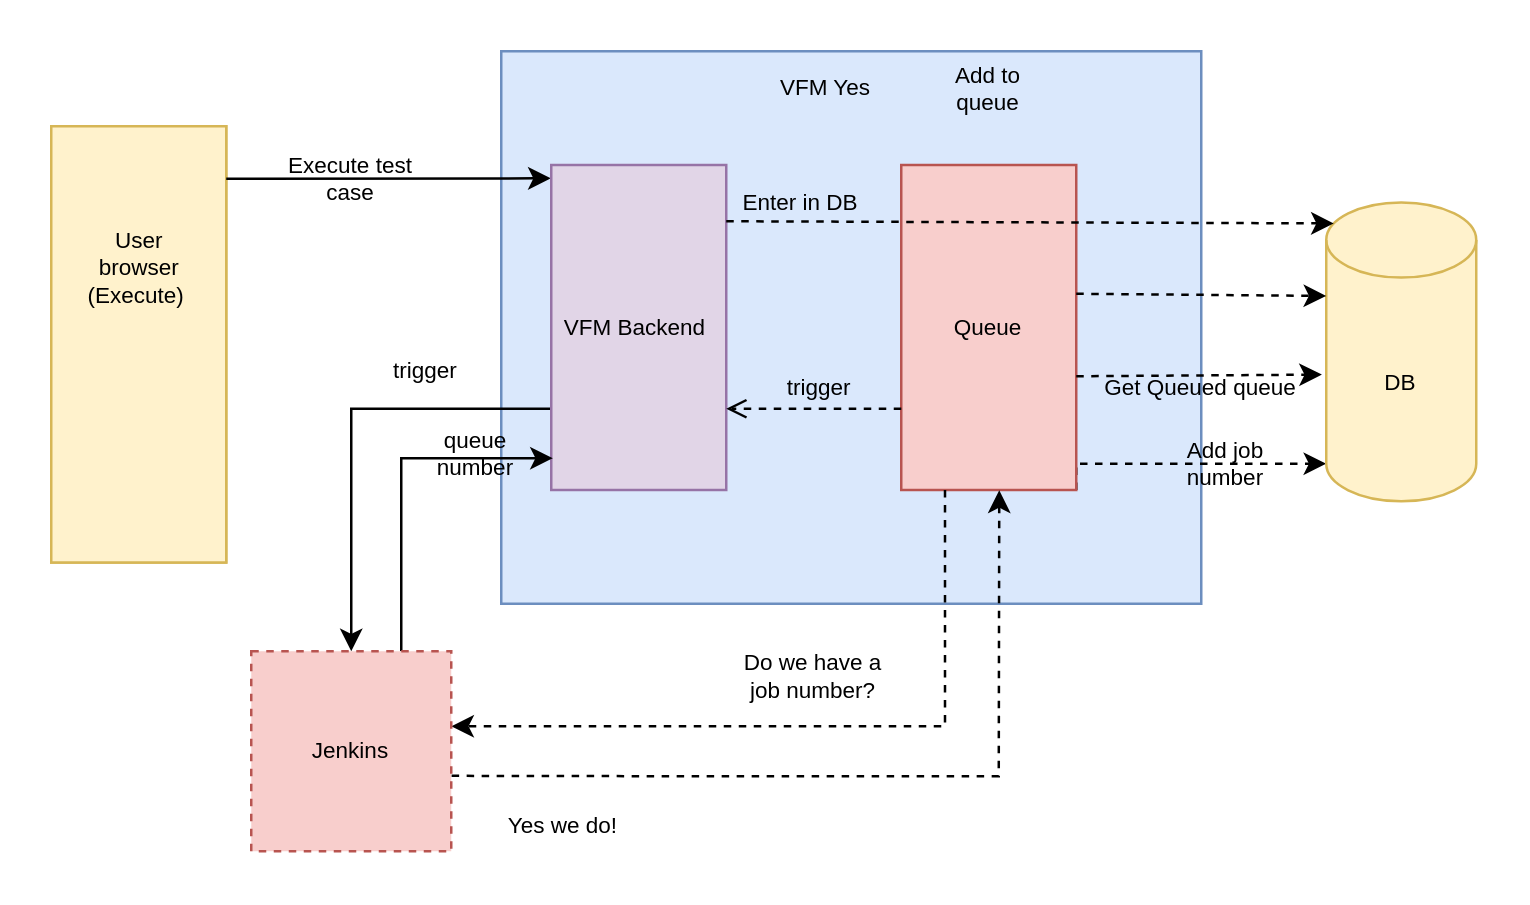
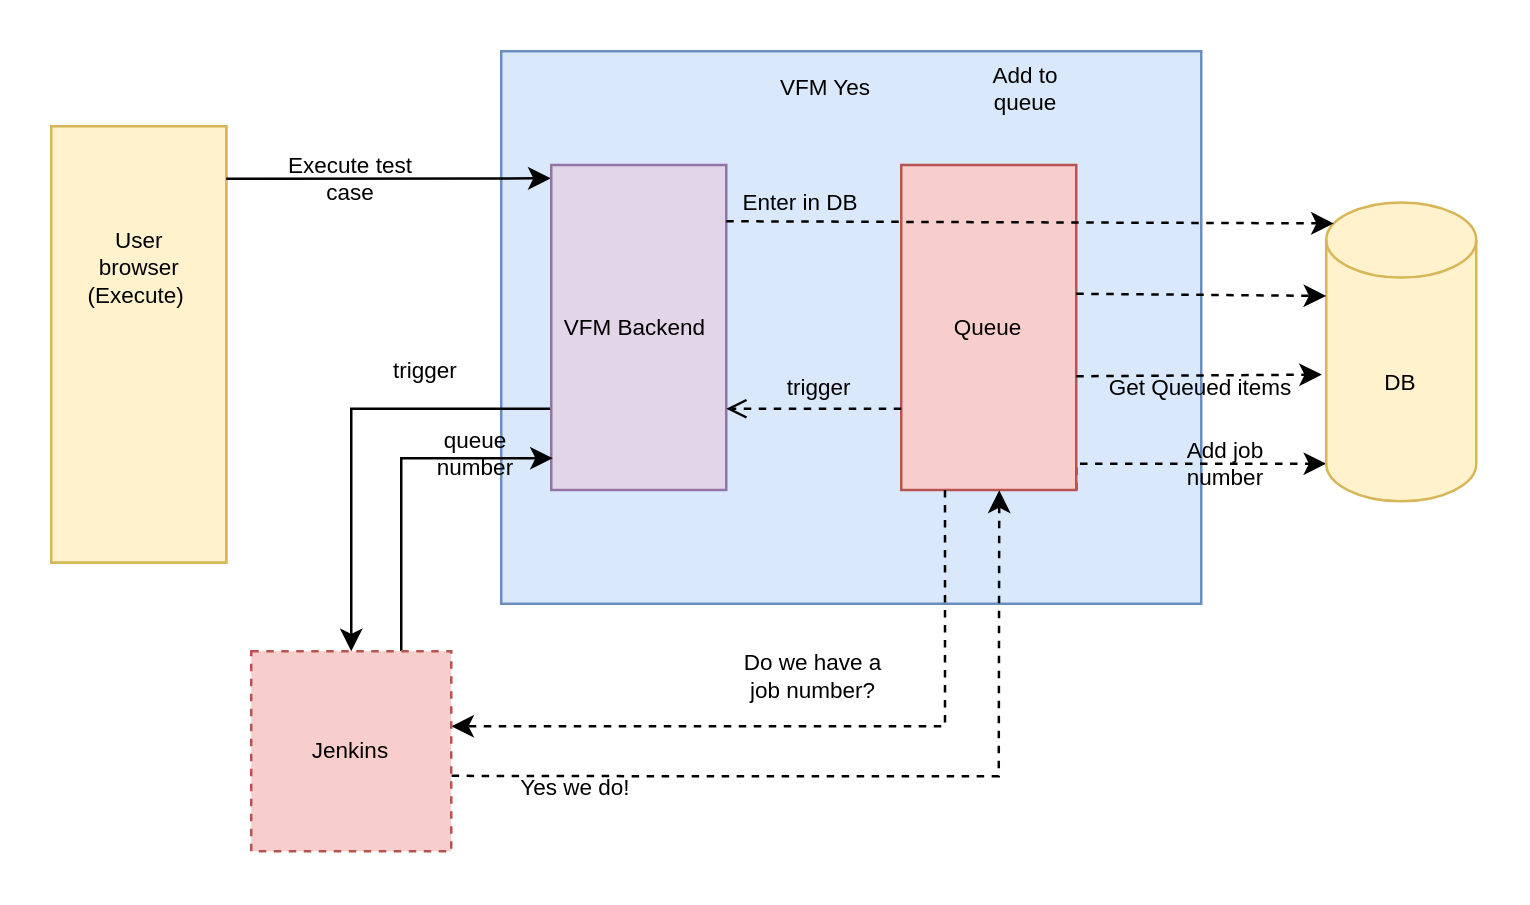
(989, 89) -> (1026, 89)
(1201, 389) -> (1201, 389)
(564, 826) -> (576, 789)
